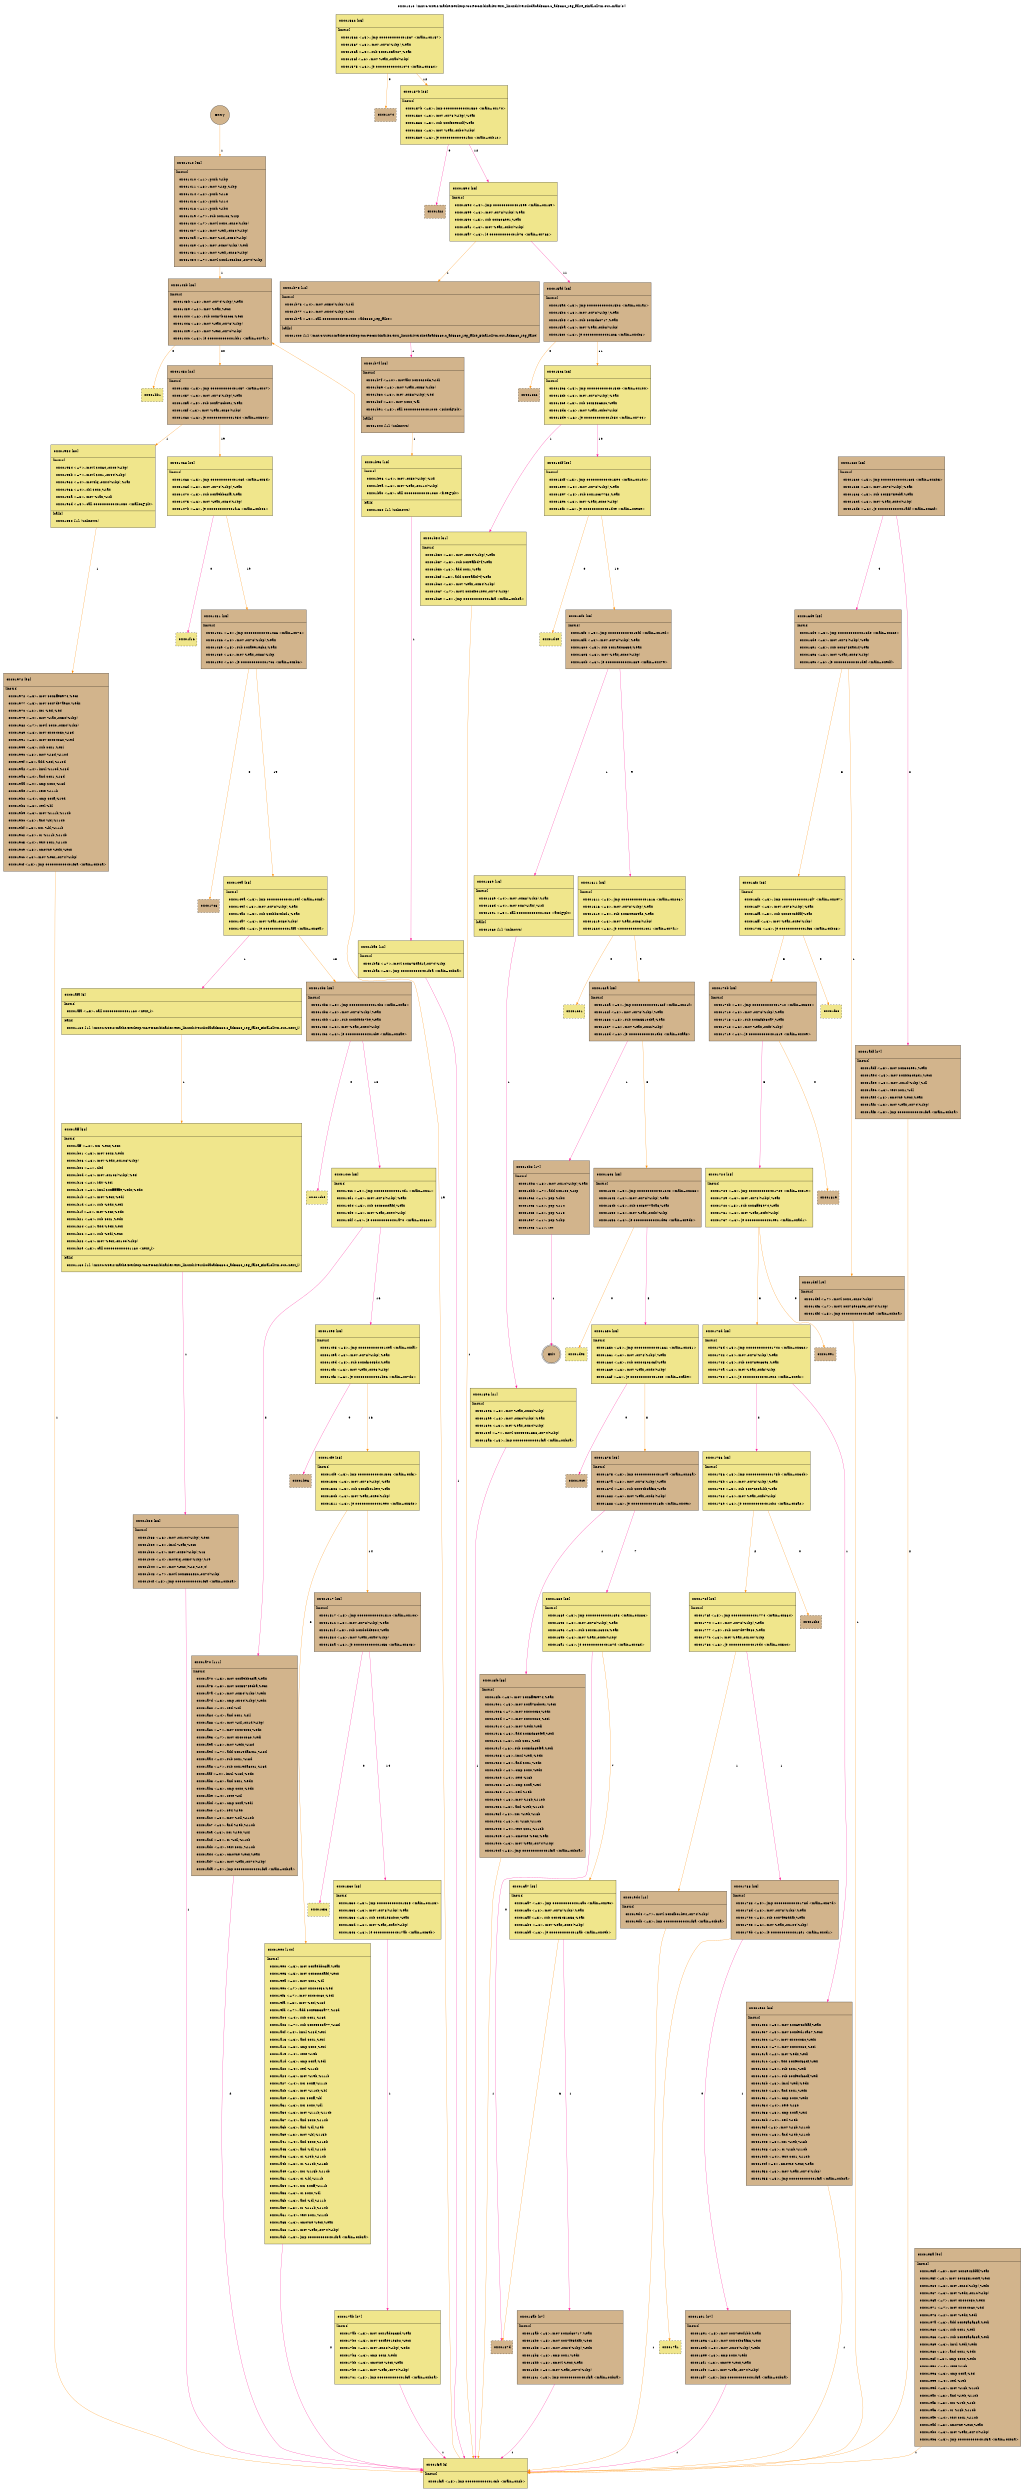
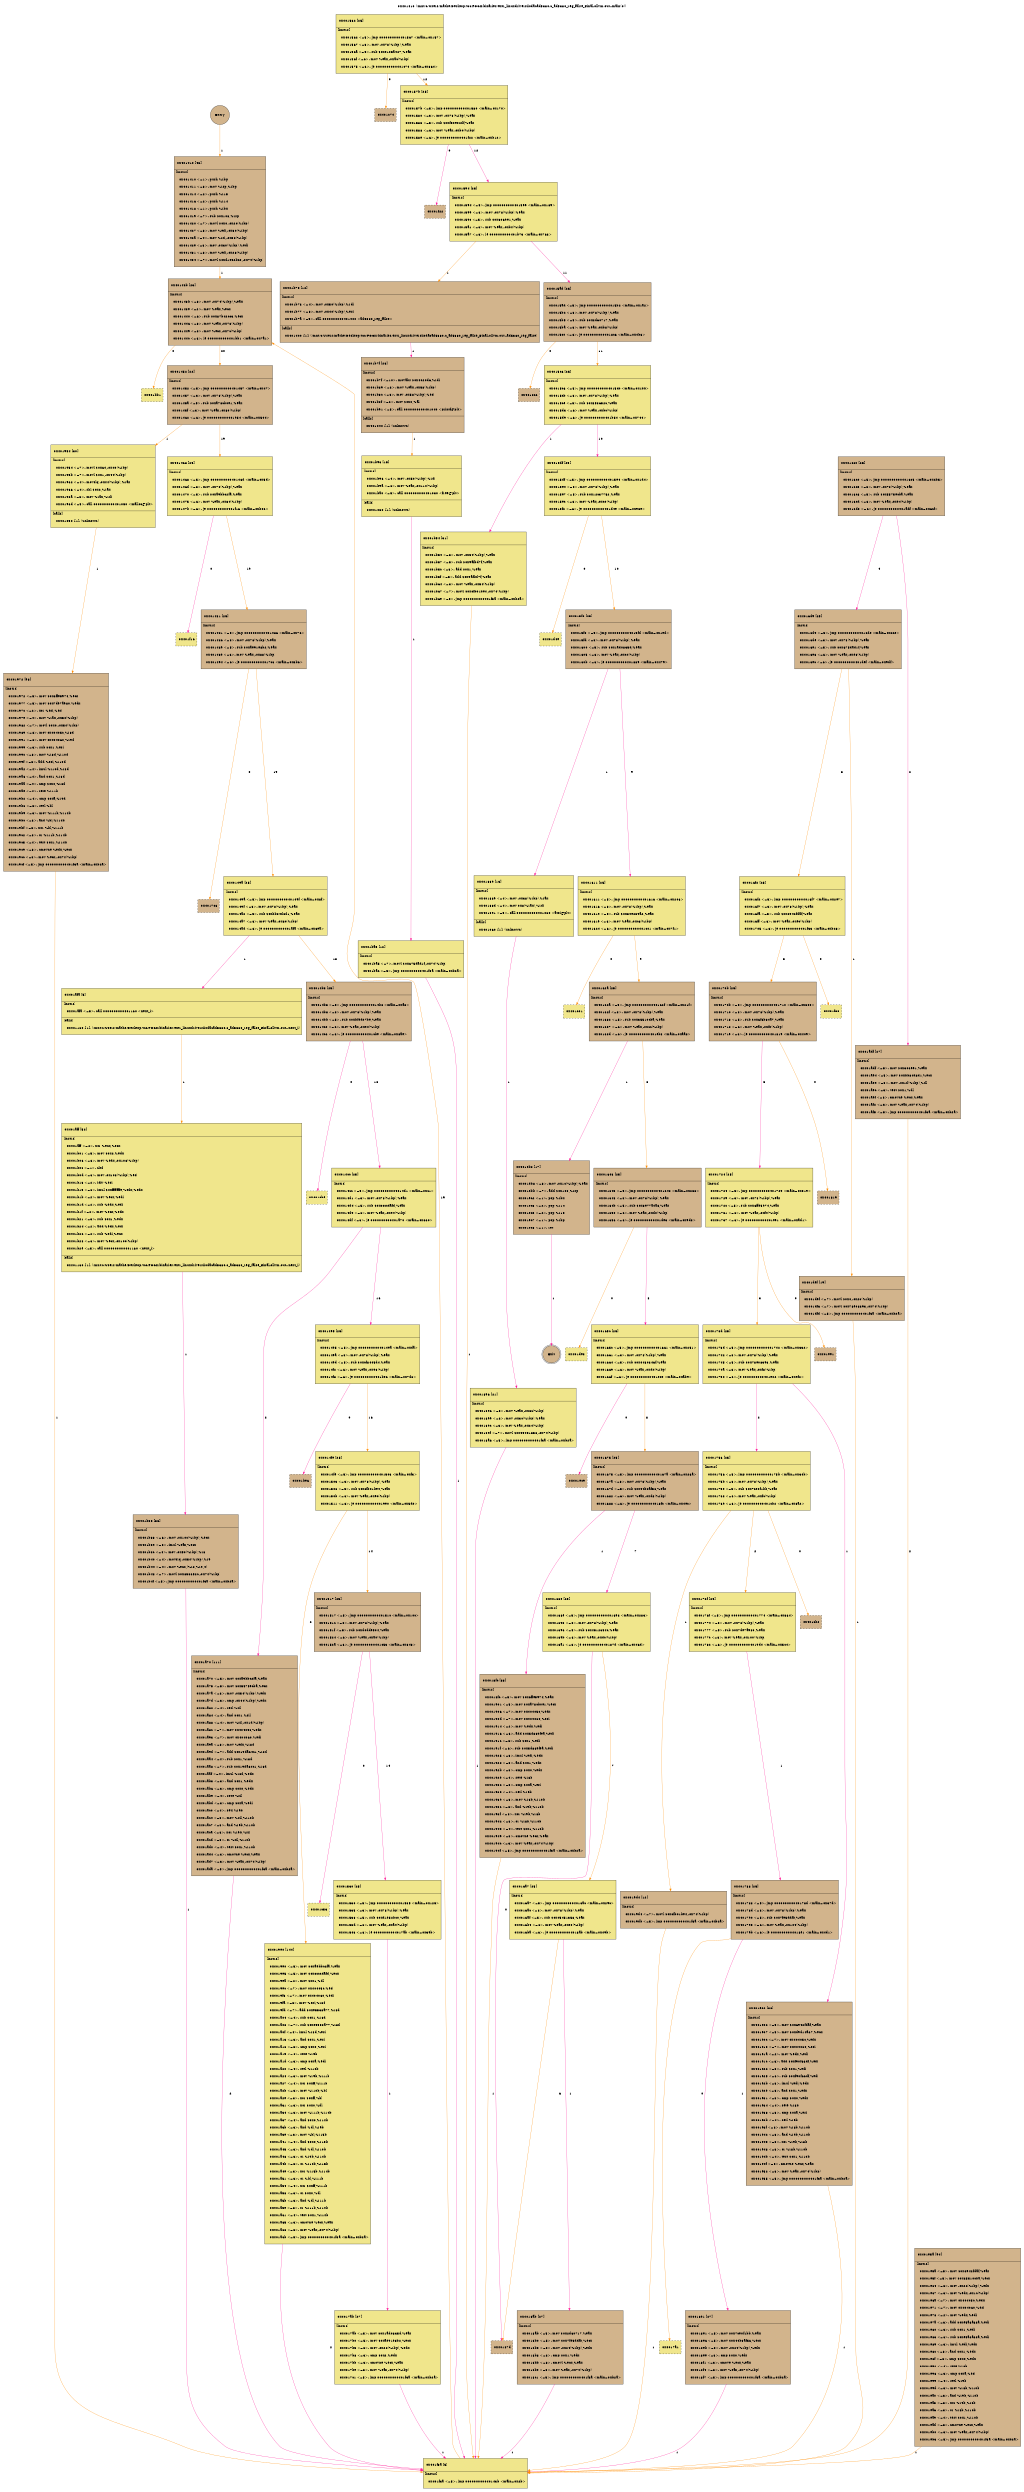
(708, 1770) -> (665, 1692)
